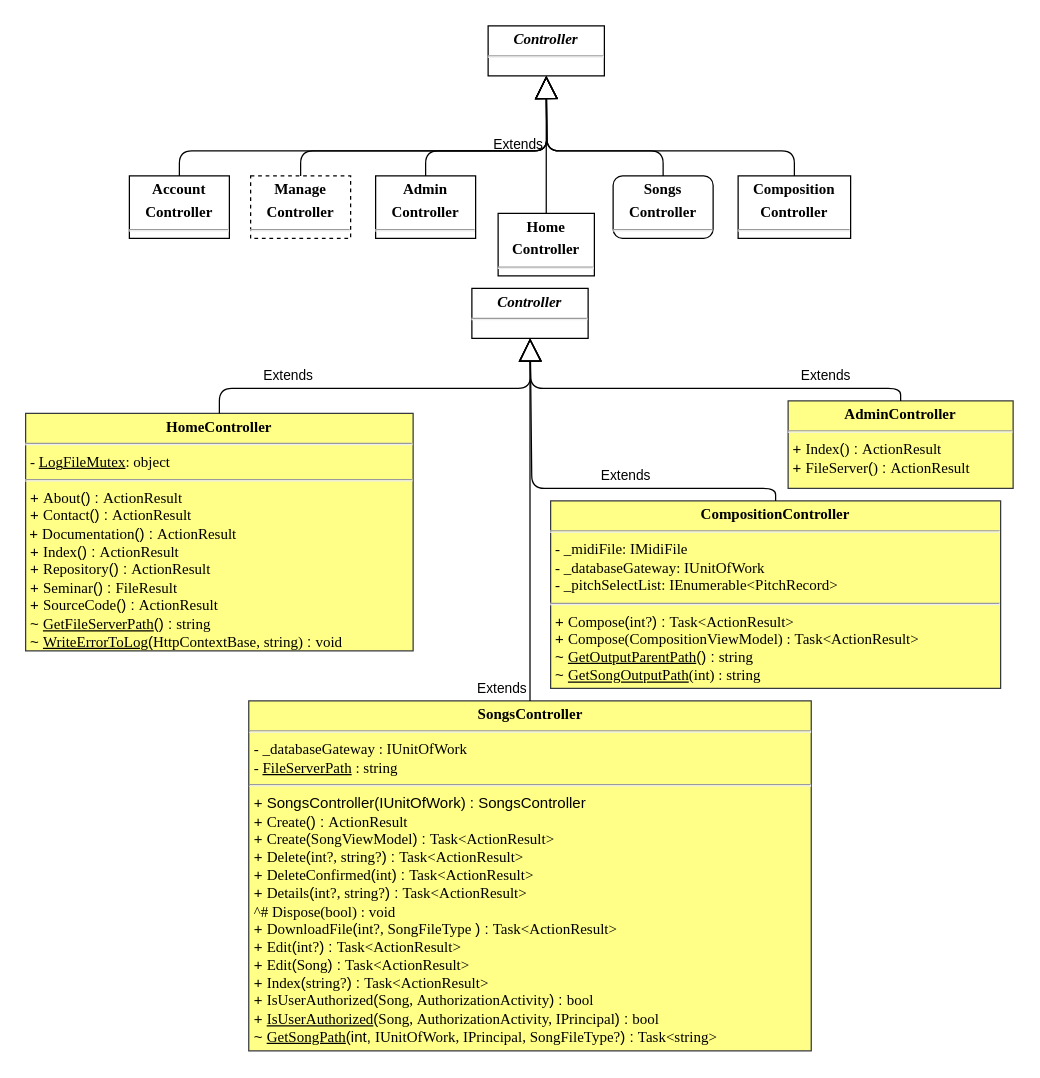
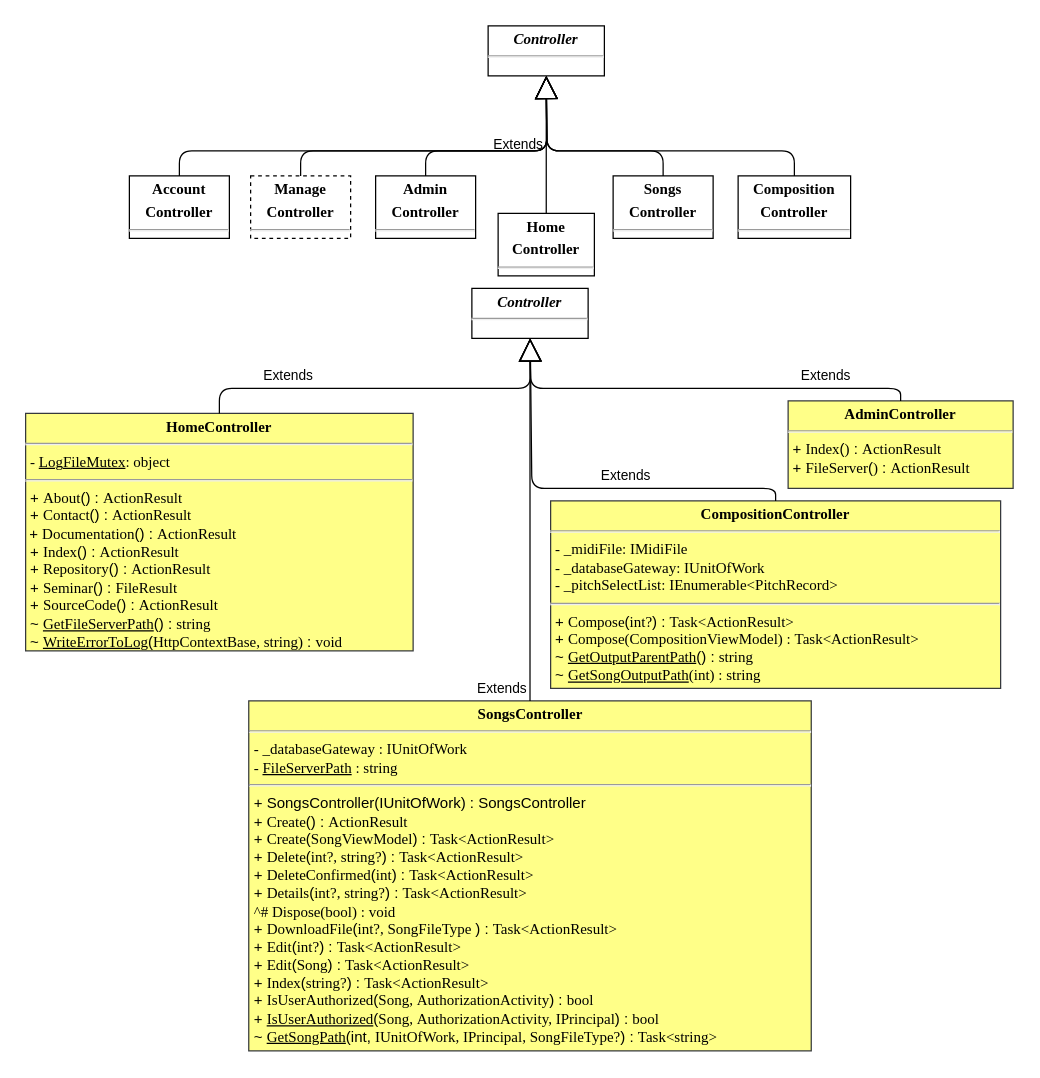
(663, 207) -> (663, 207)
